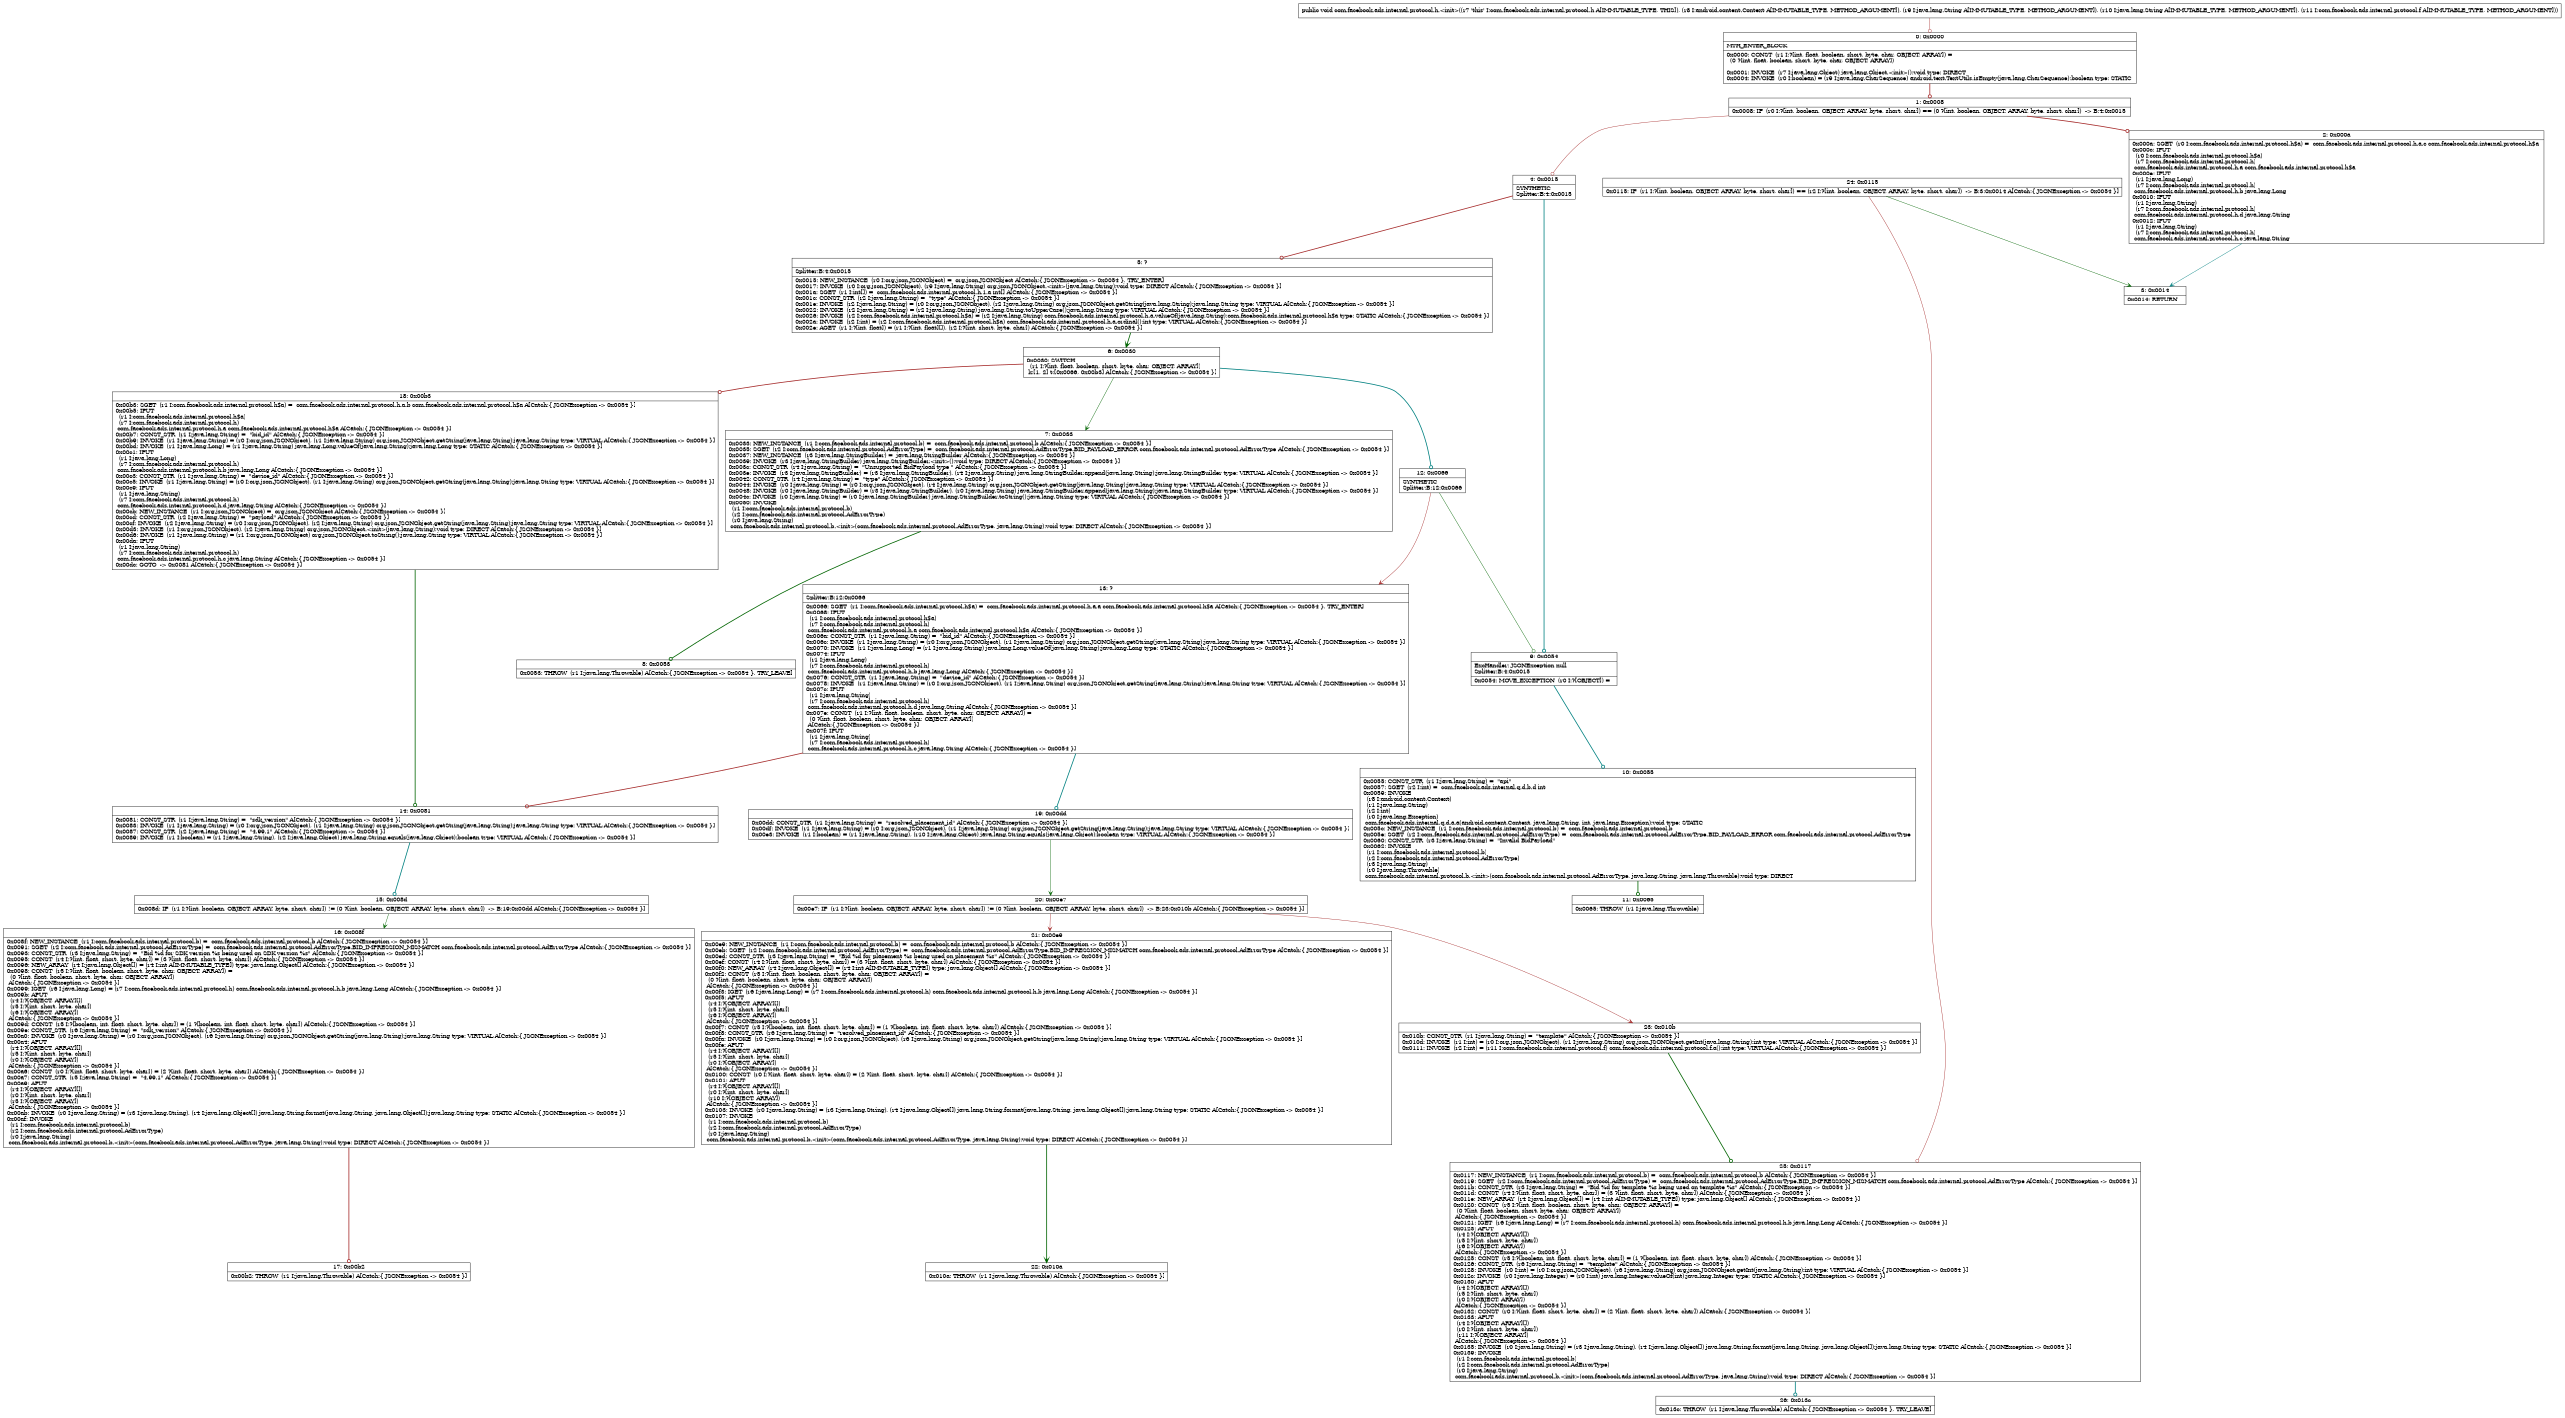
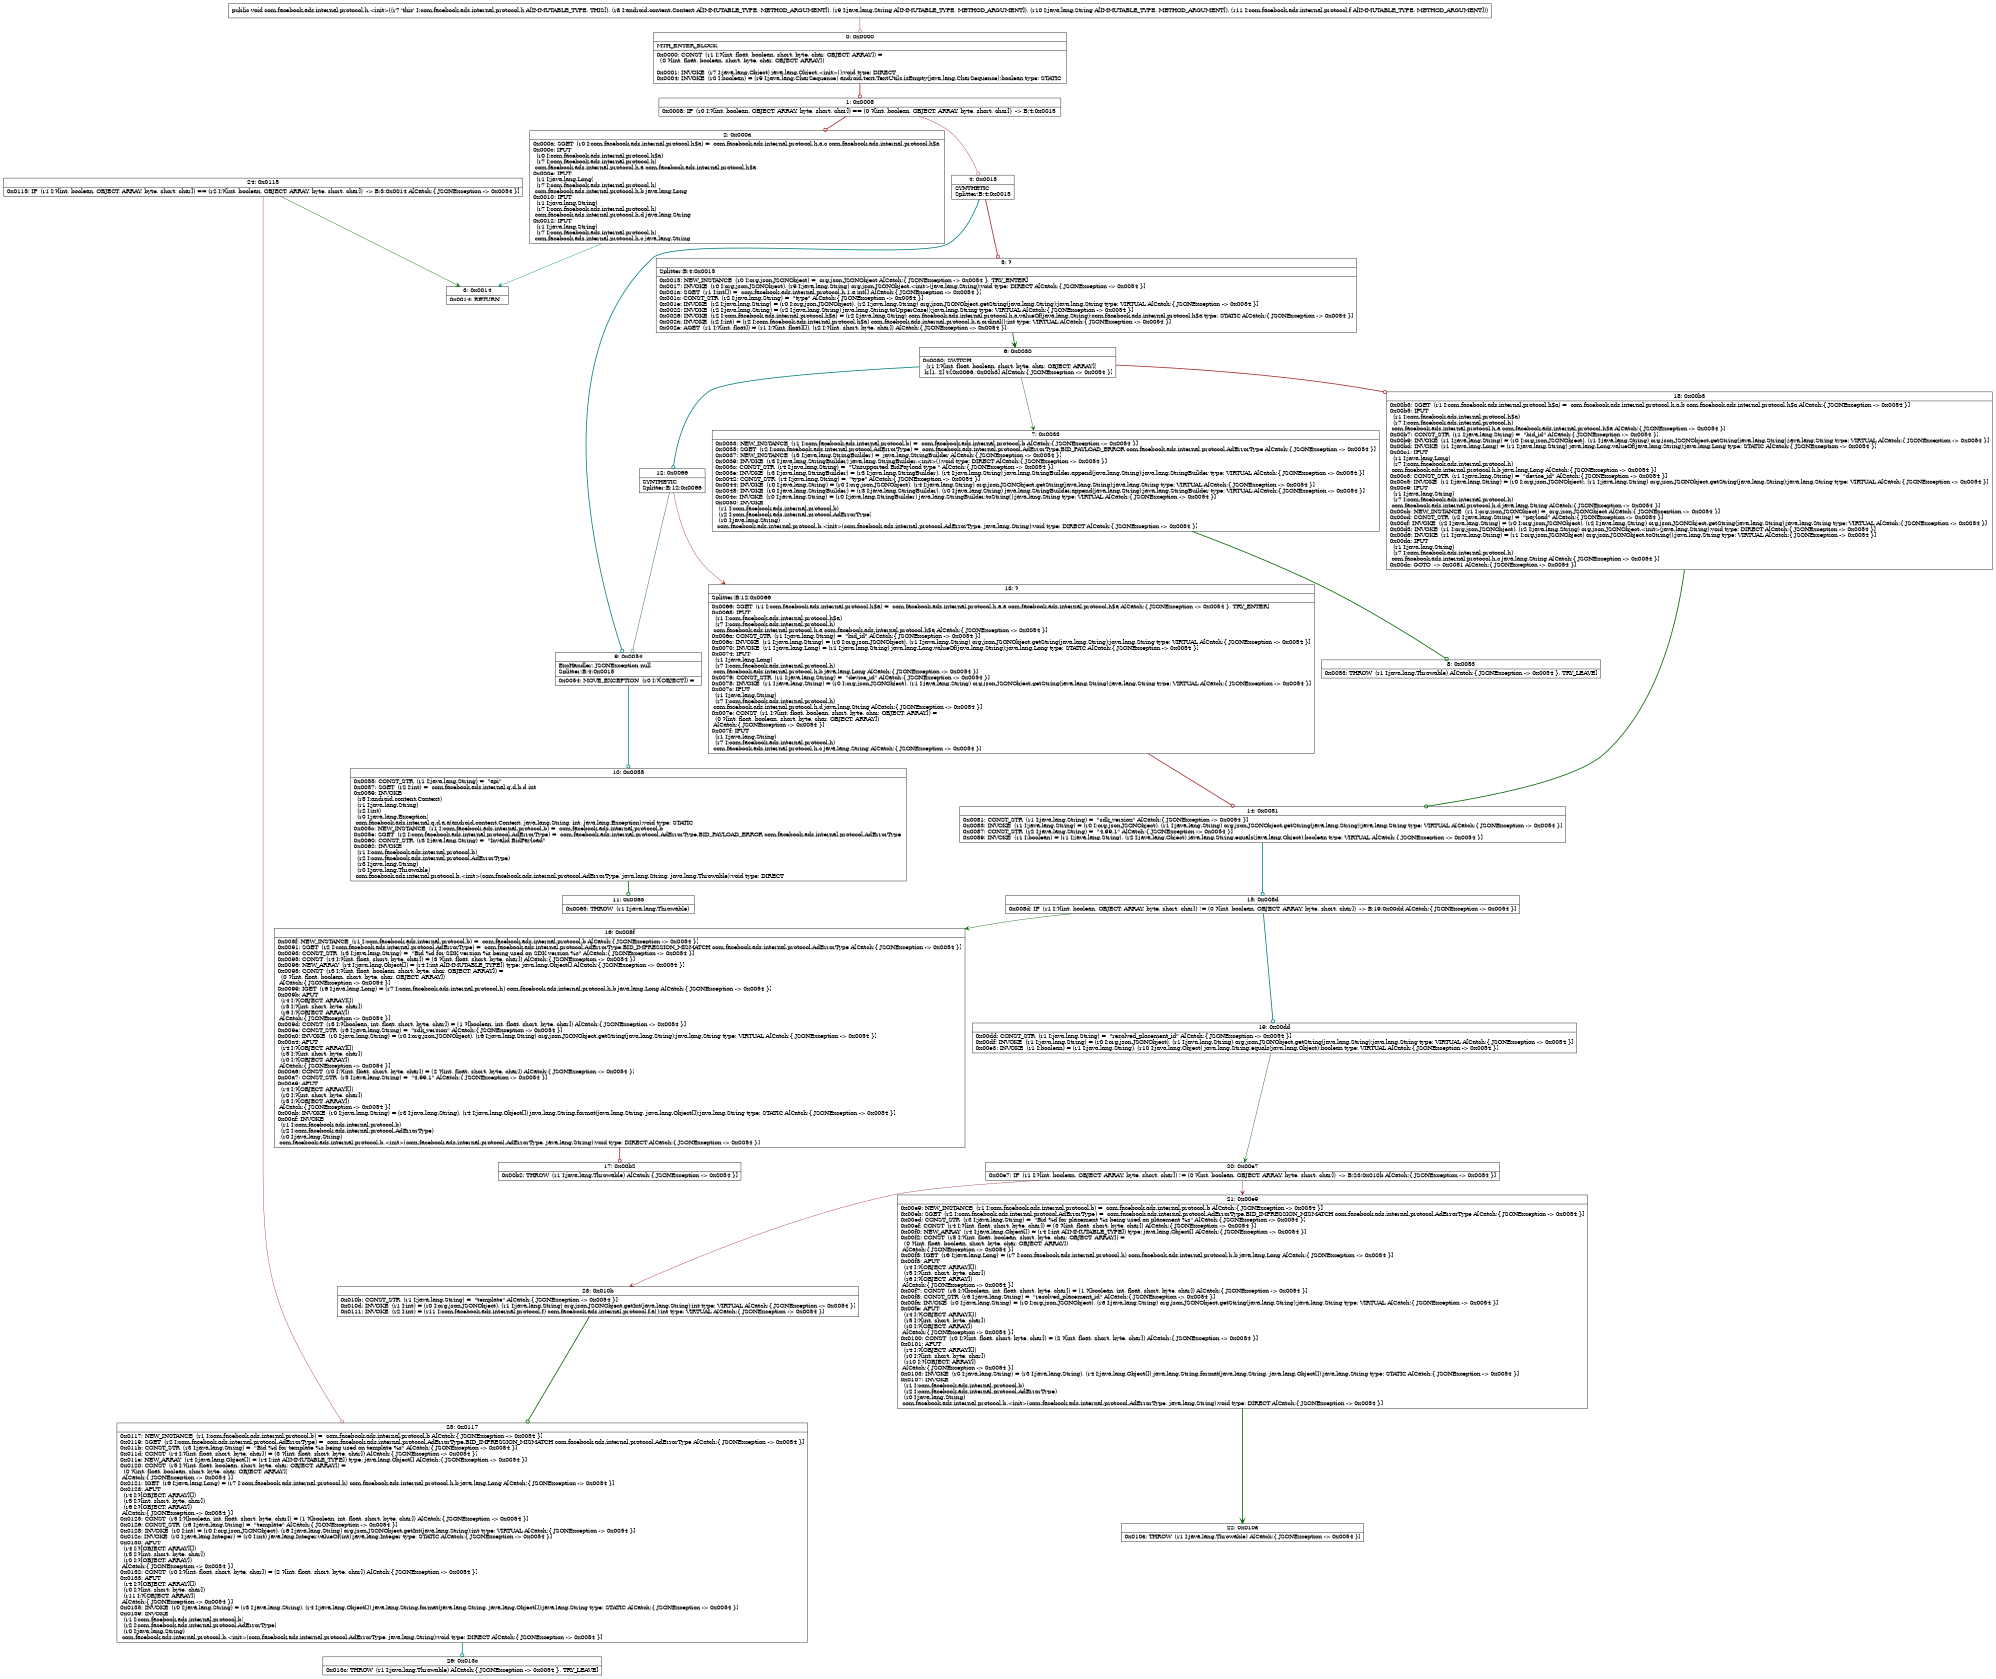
(1066, 780) -> (1268, 967)
